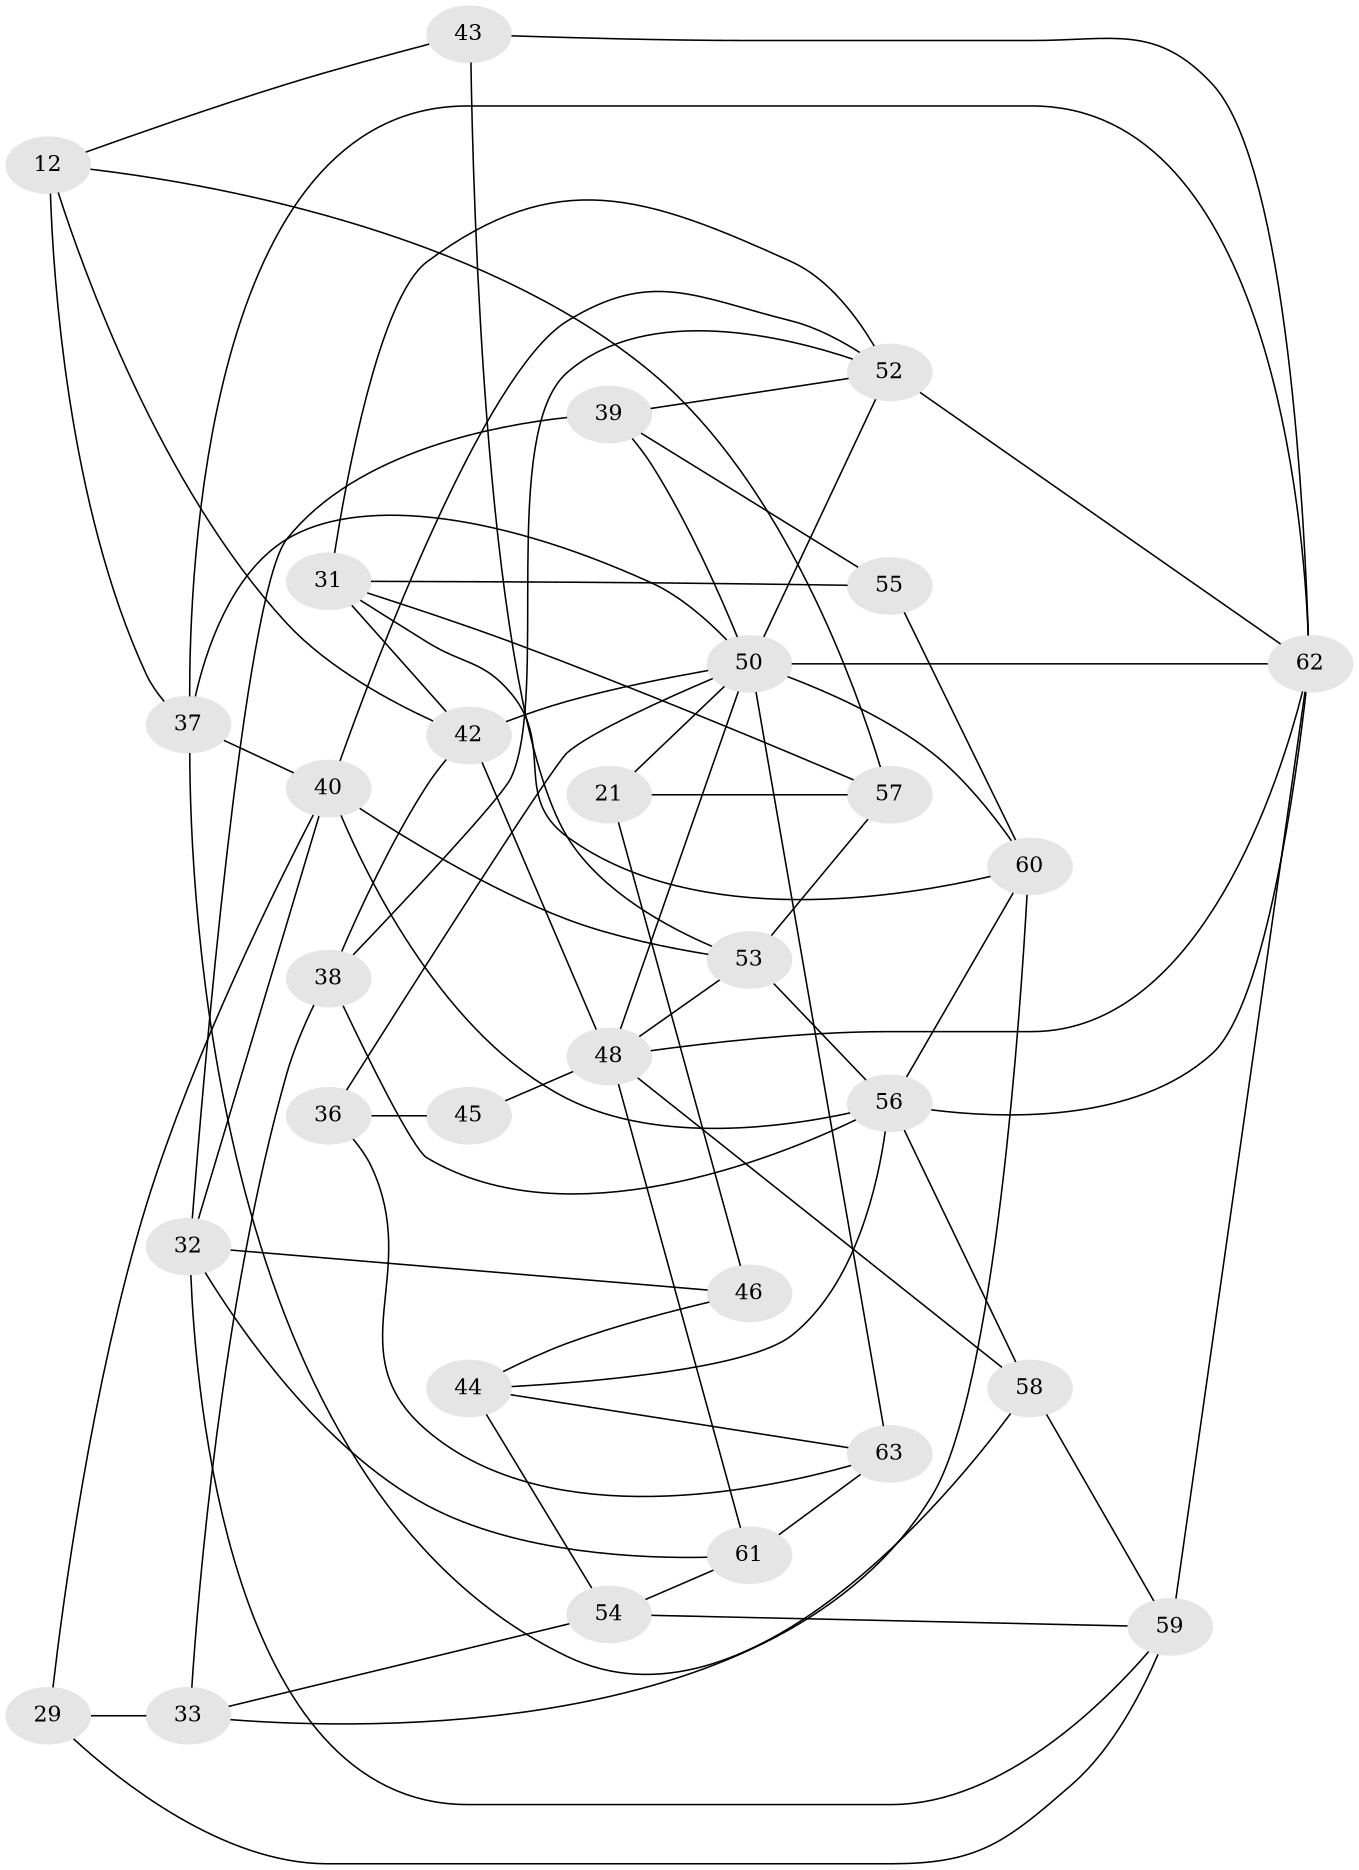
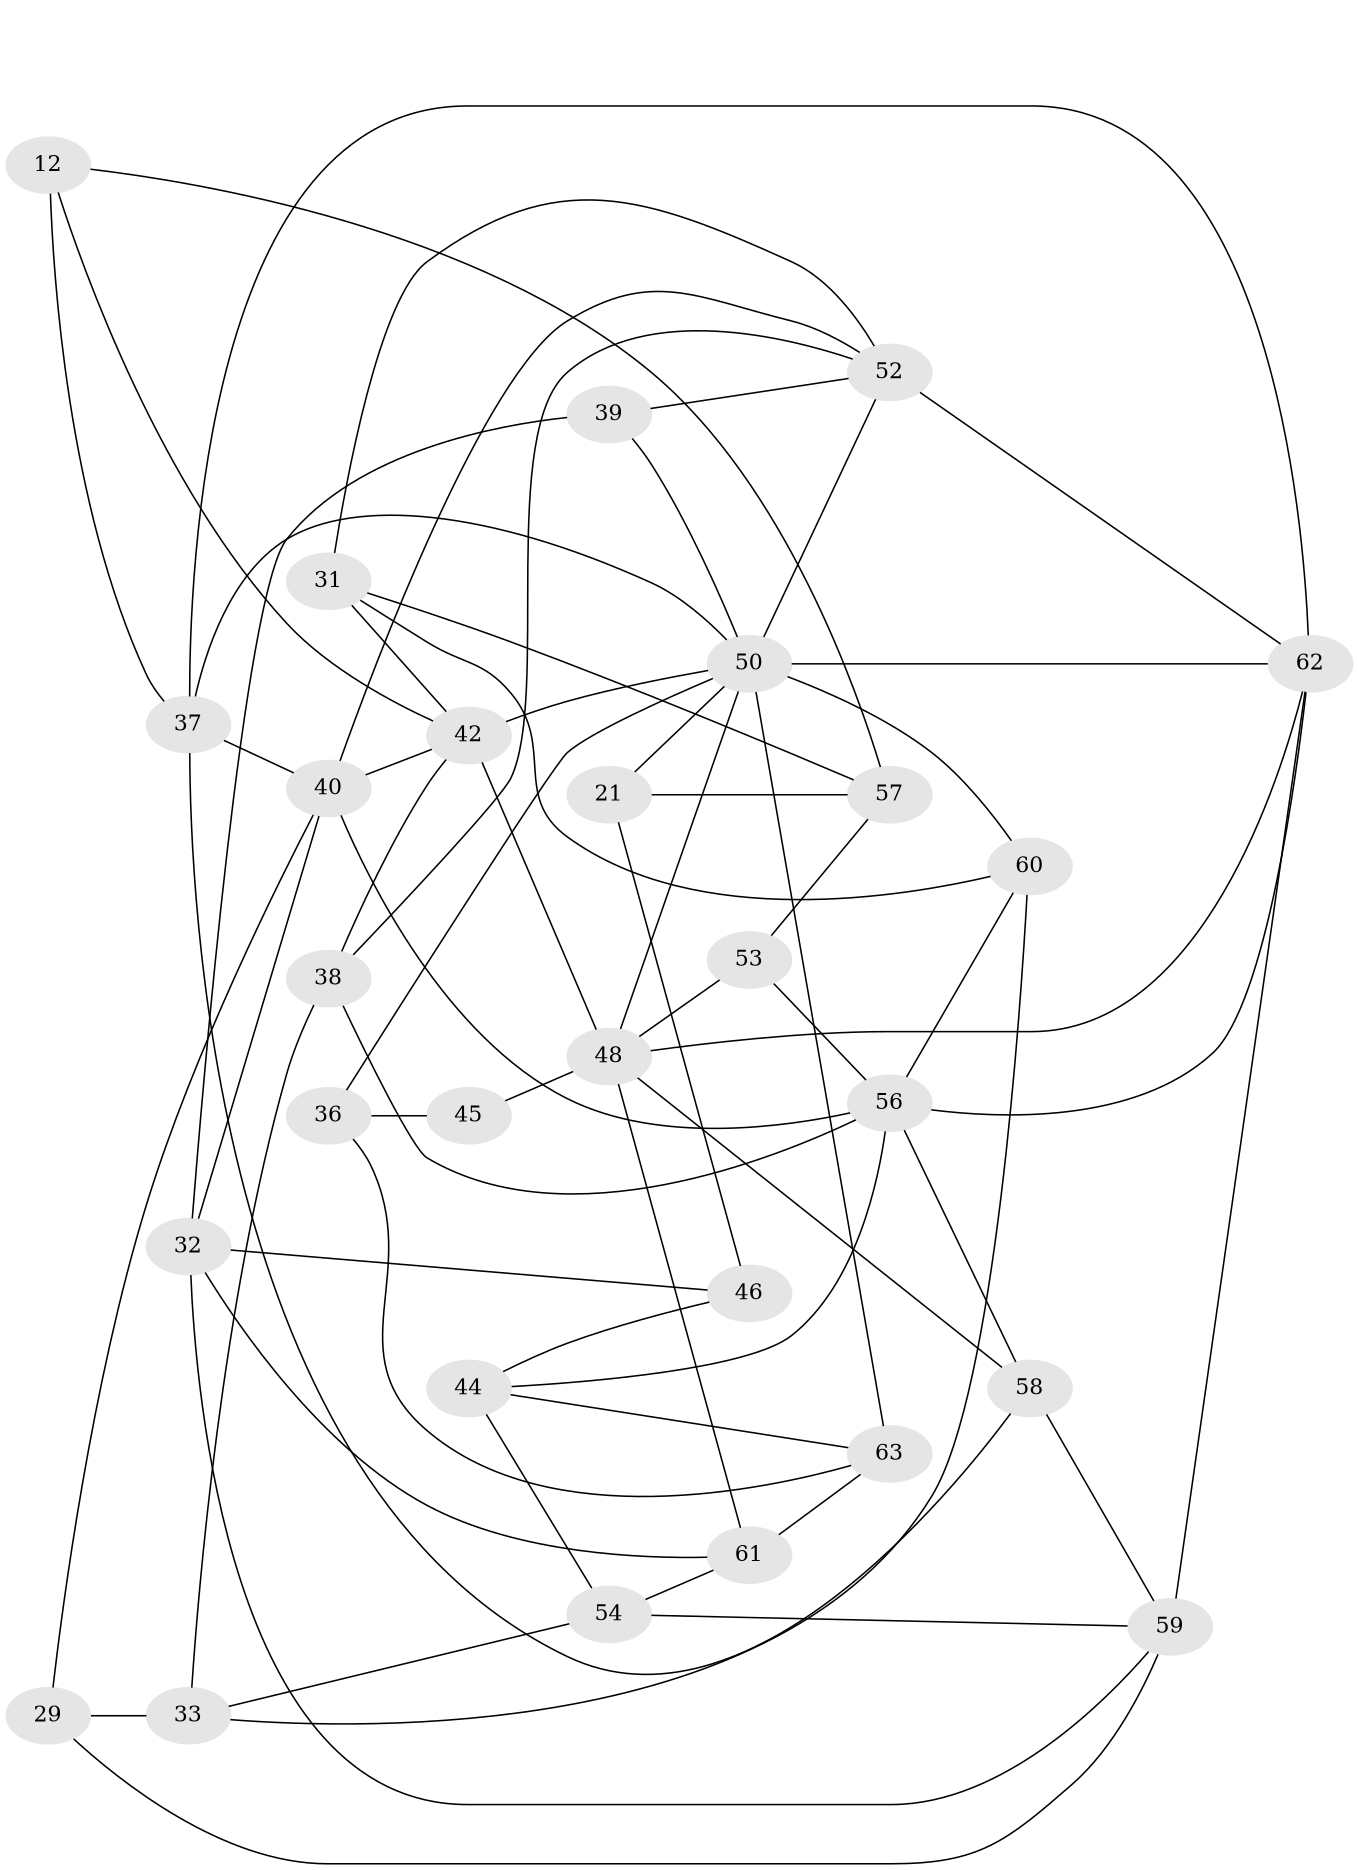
(469, 34) -> none
(890, 586) -> none
(526, 902) -> (399, 762)
